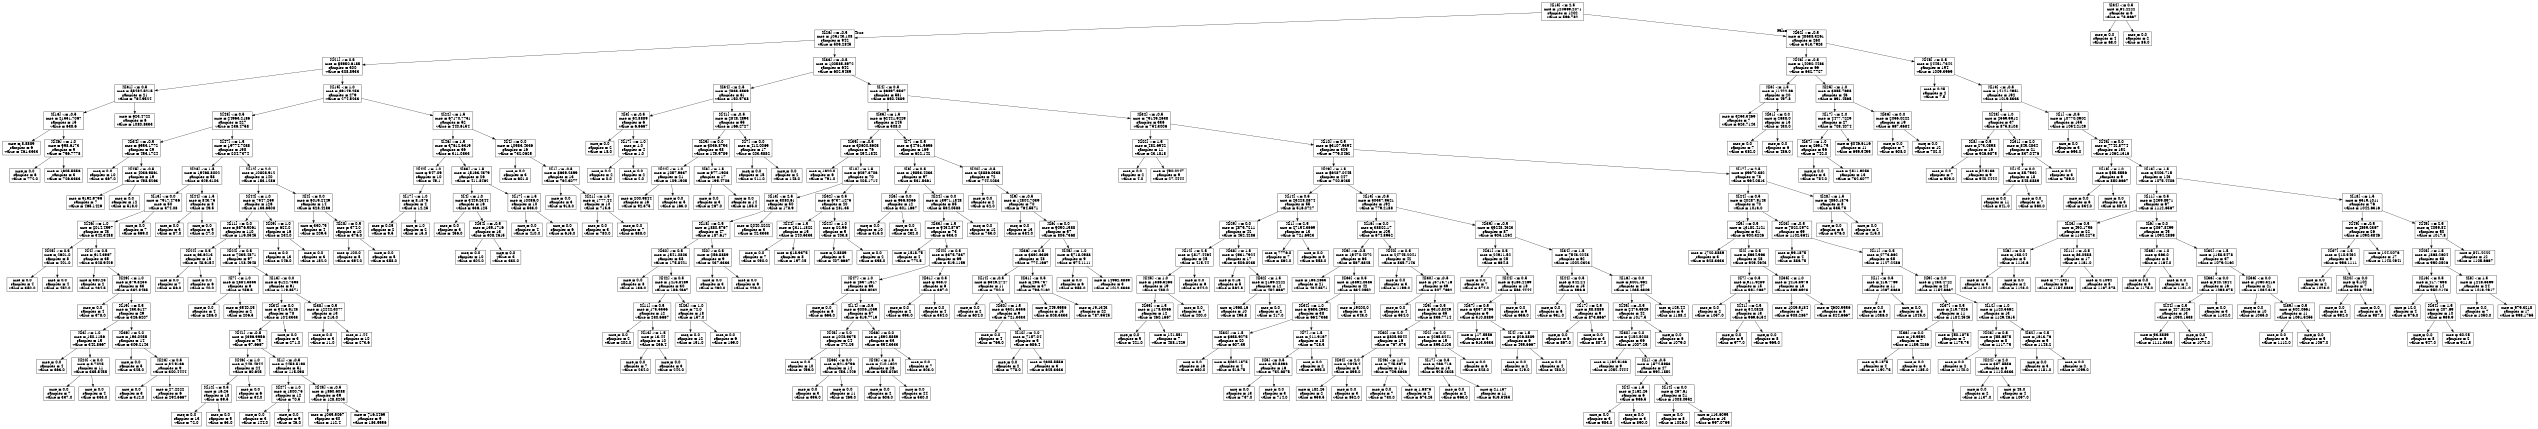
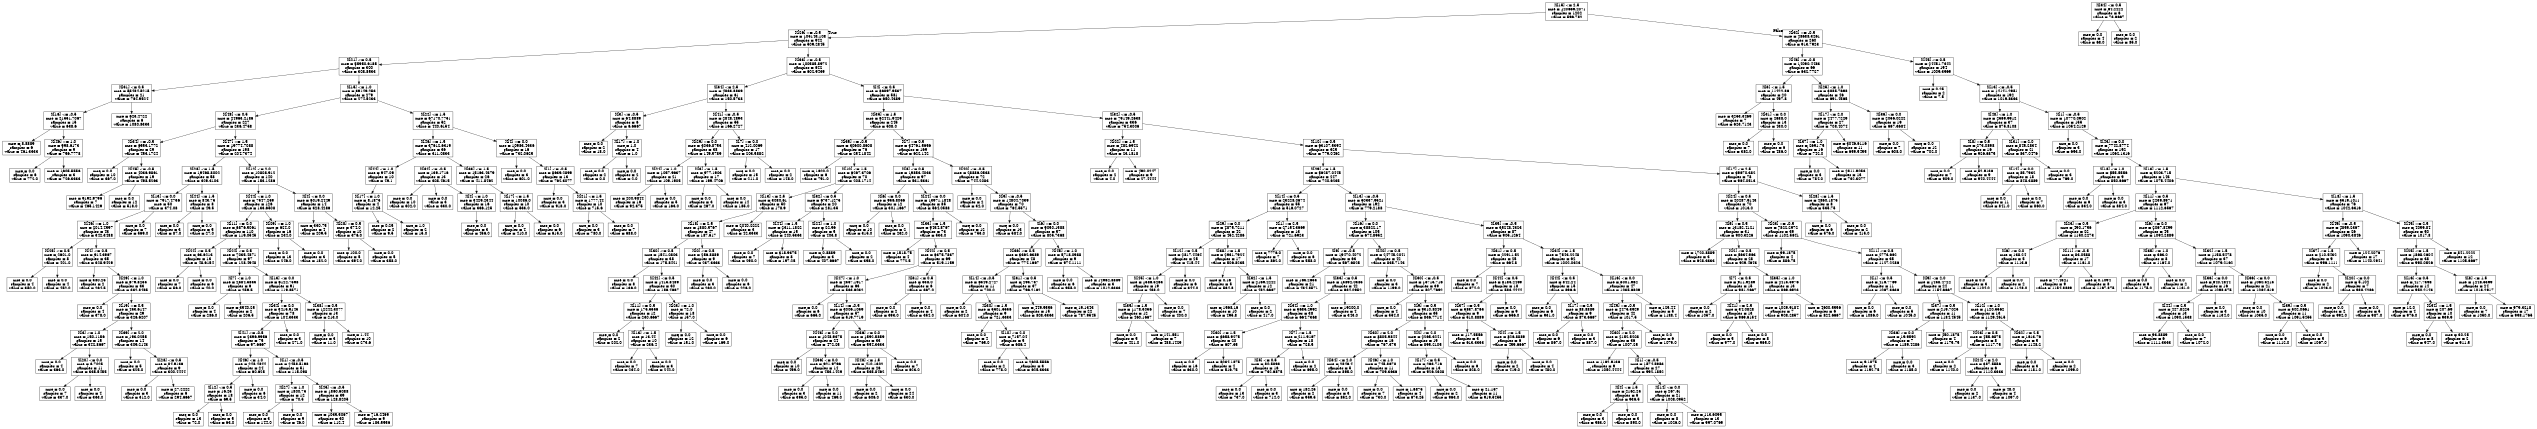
(1814, 148) -> (1810, 148)
(479, 215) -> (454, 188)
